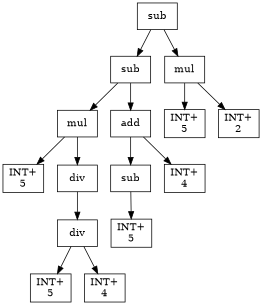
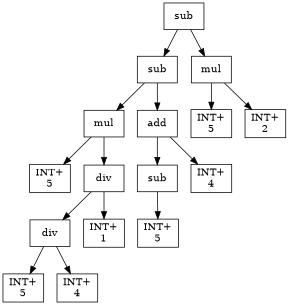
none -> (104, 233)
